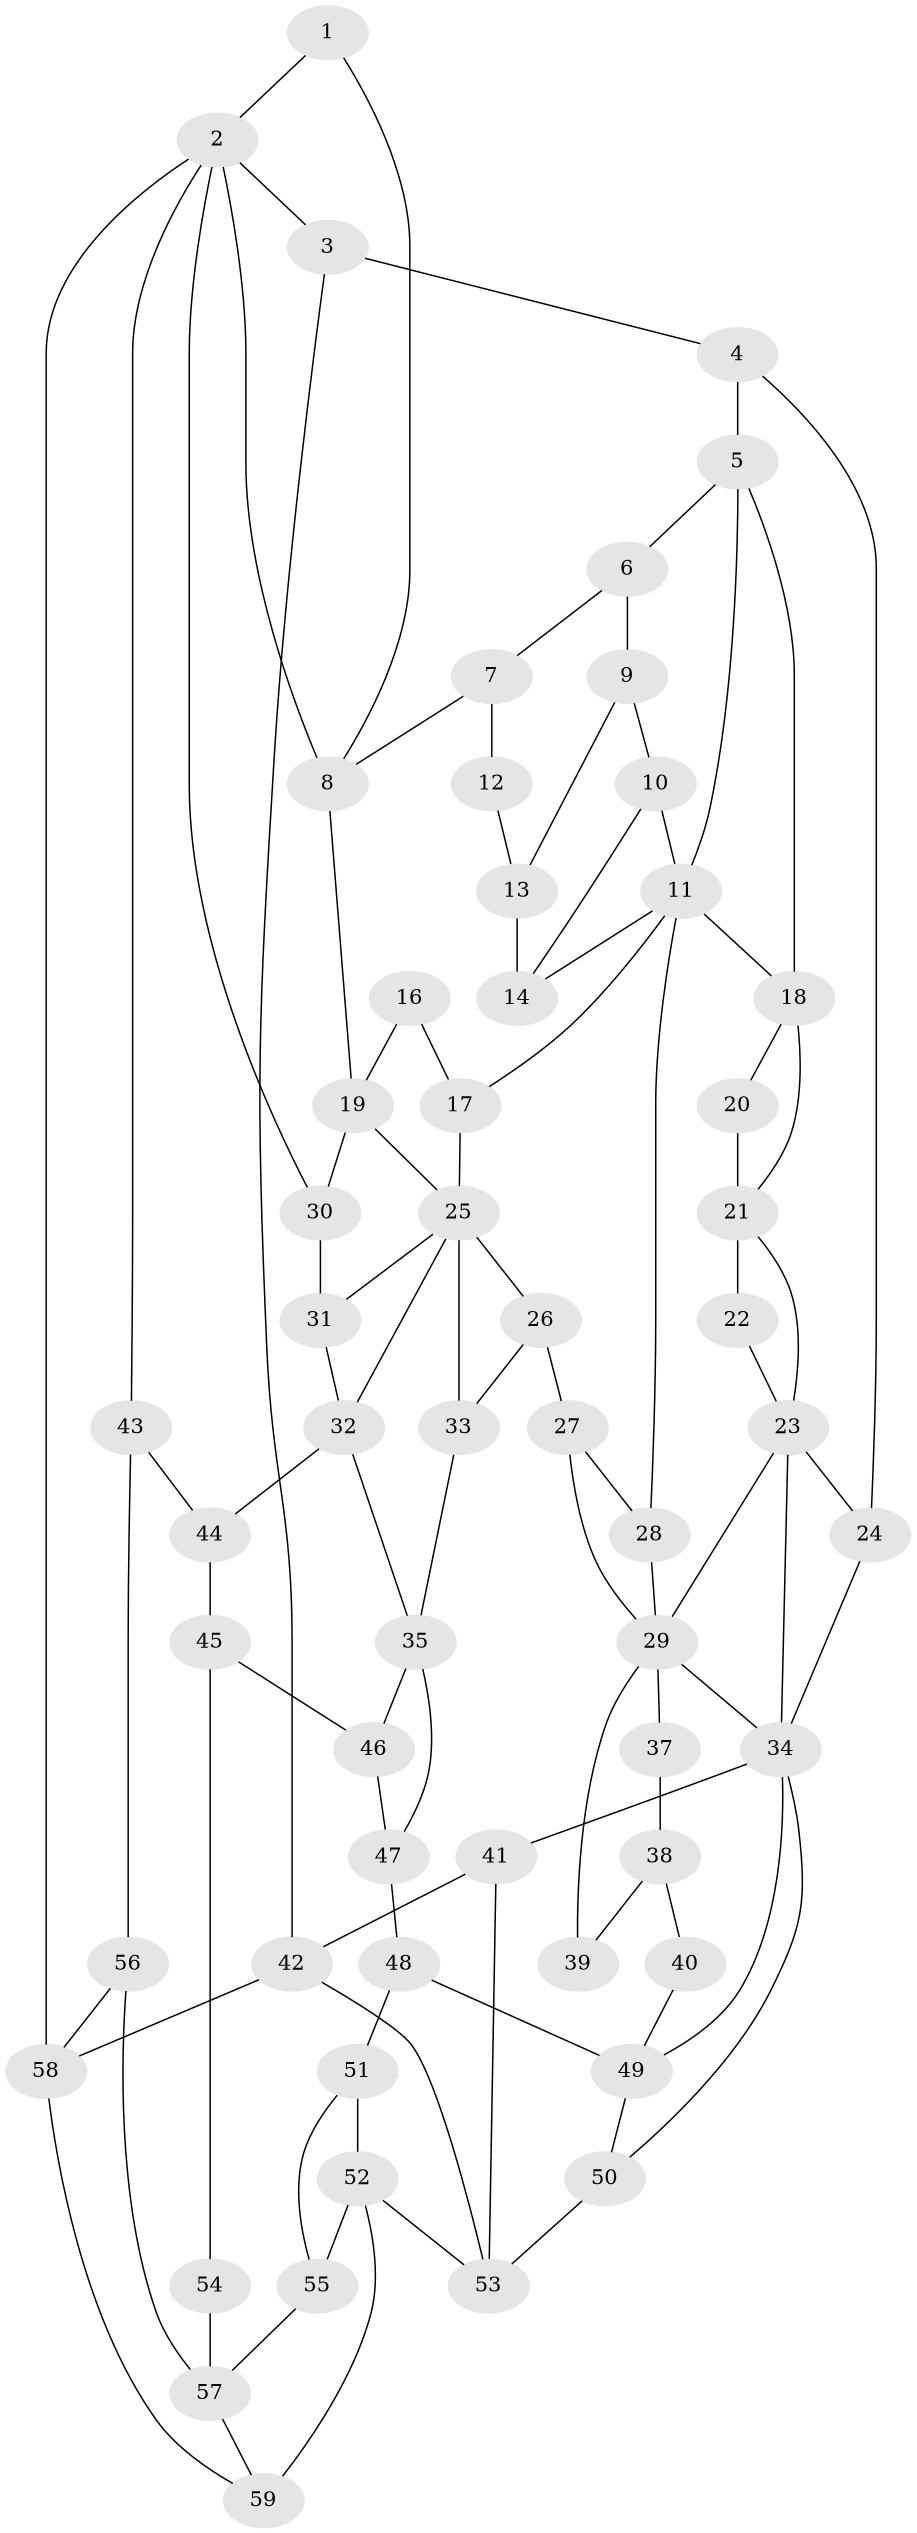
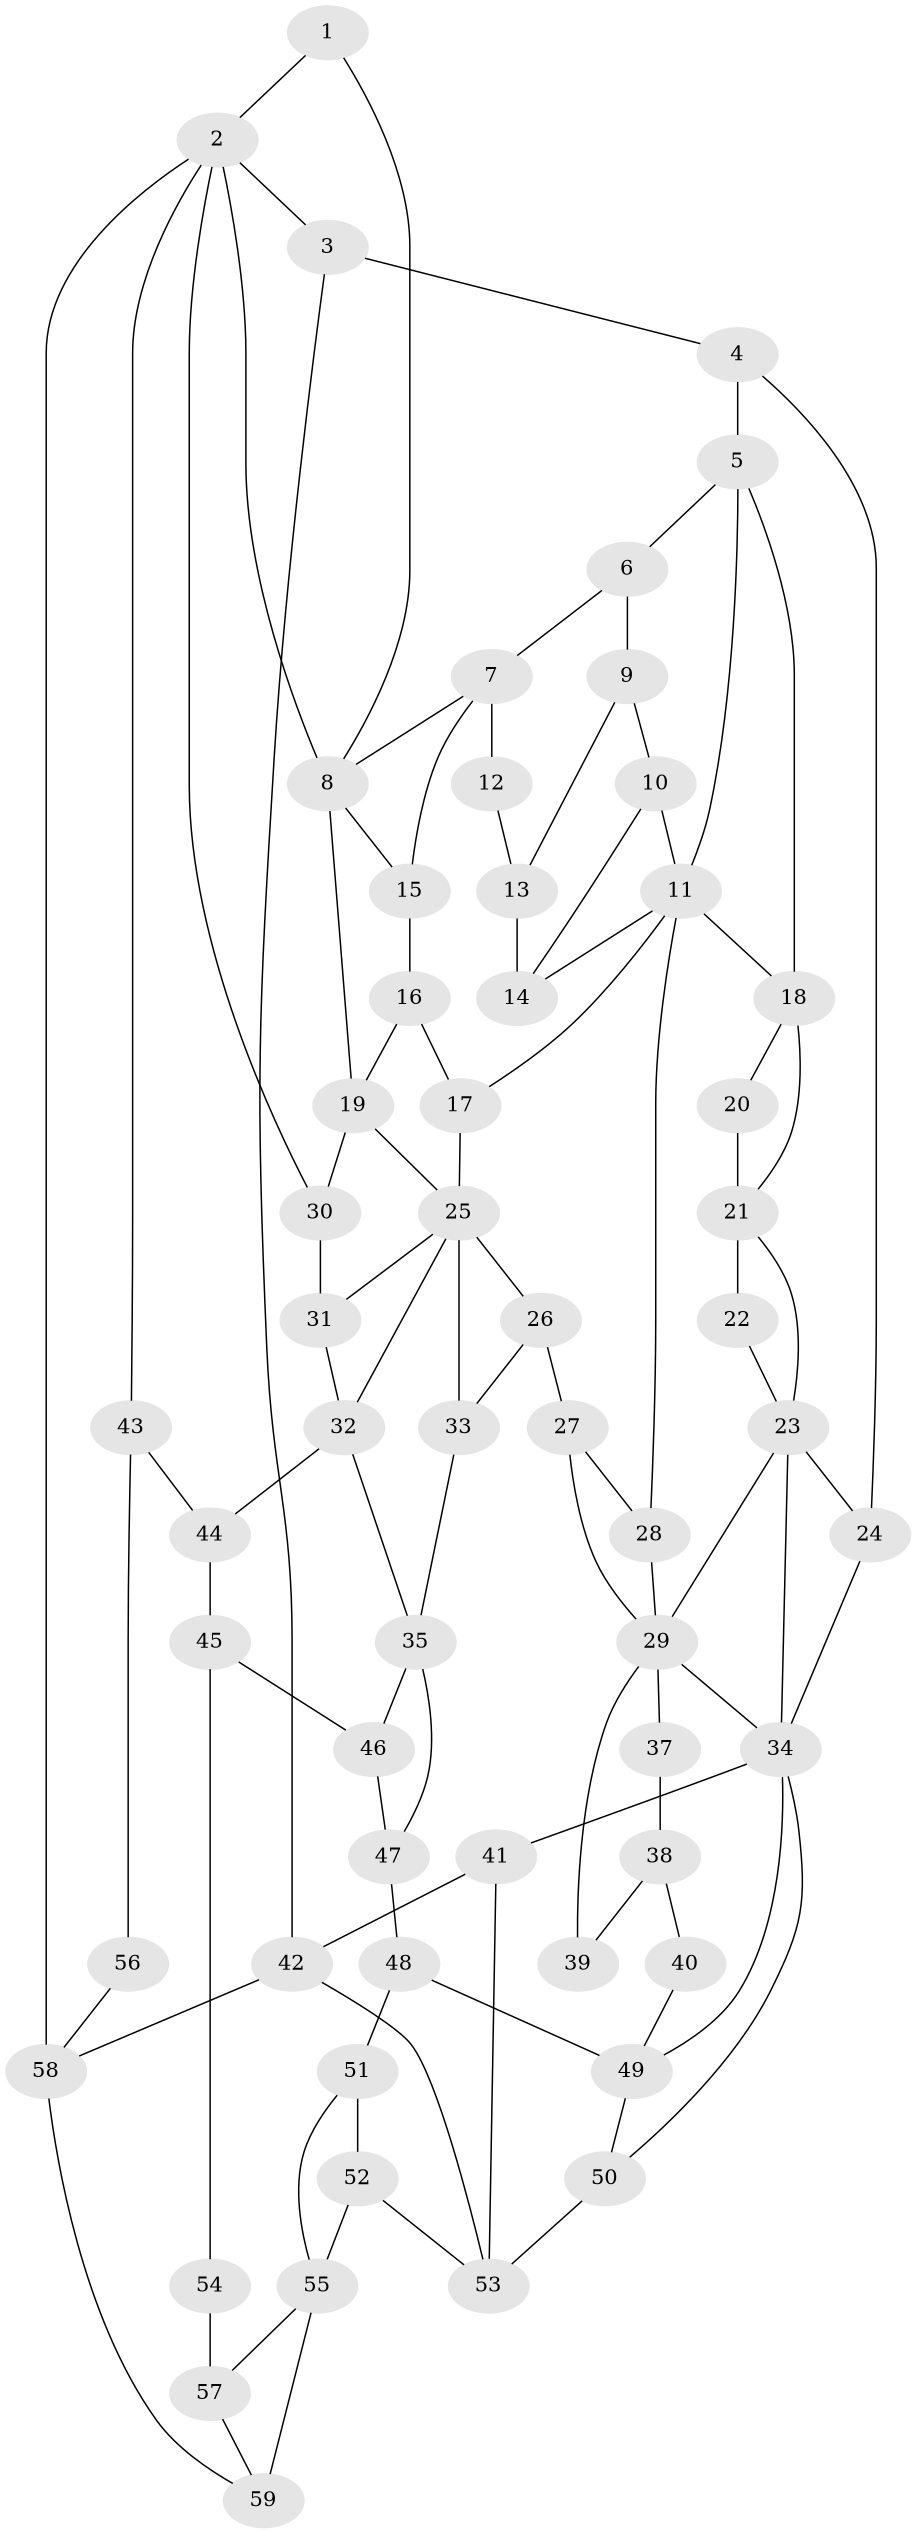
none -> (410, 891)
(129, 2186) -> none
(358, 2350) -> (291, 2393)
